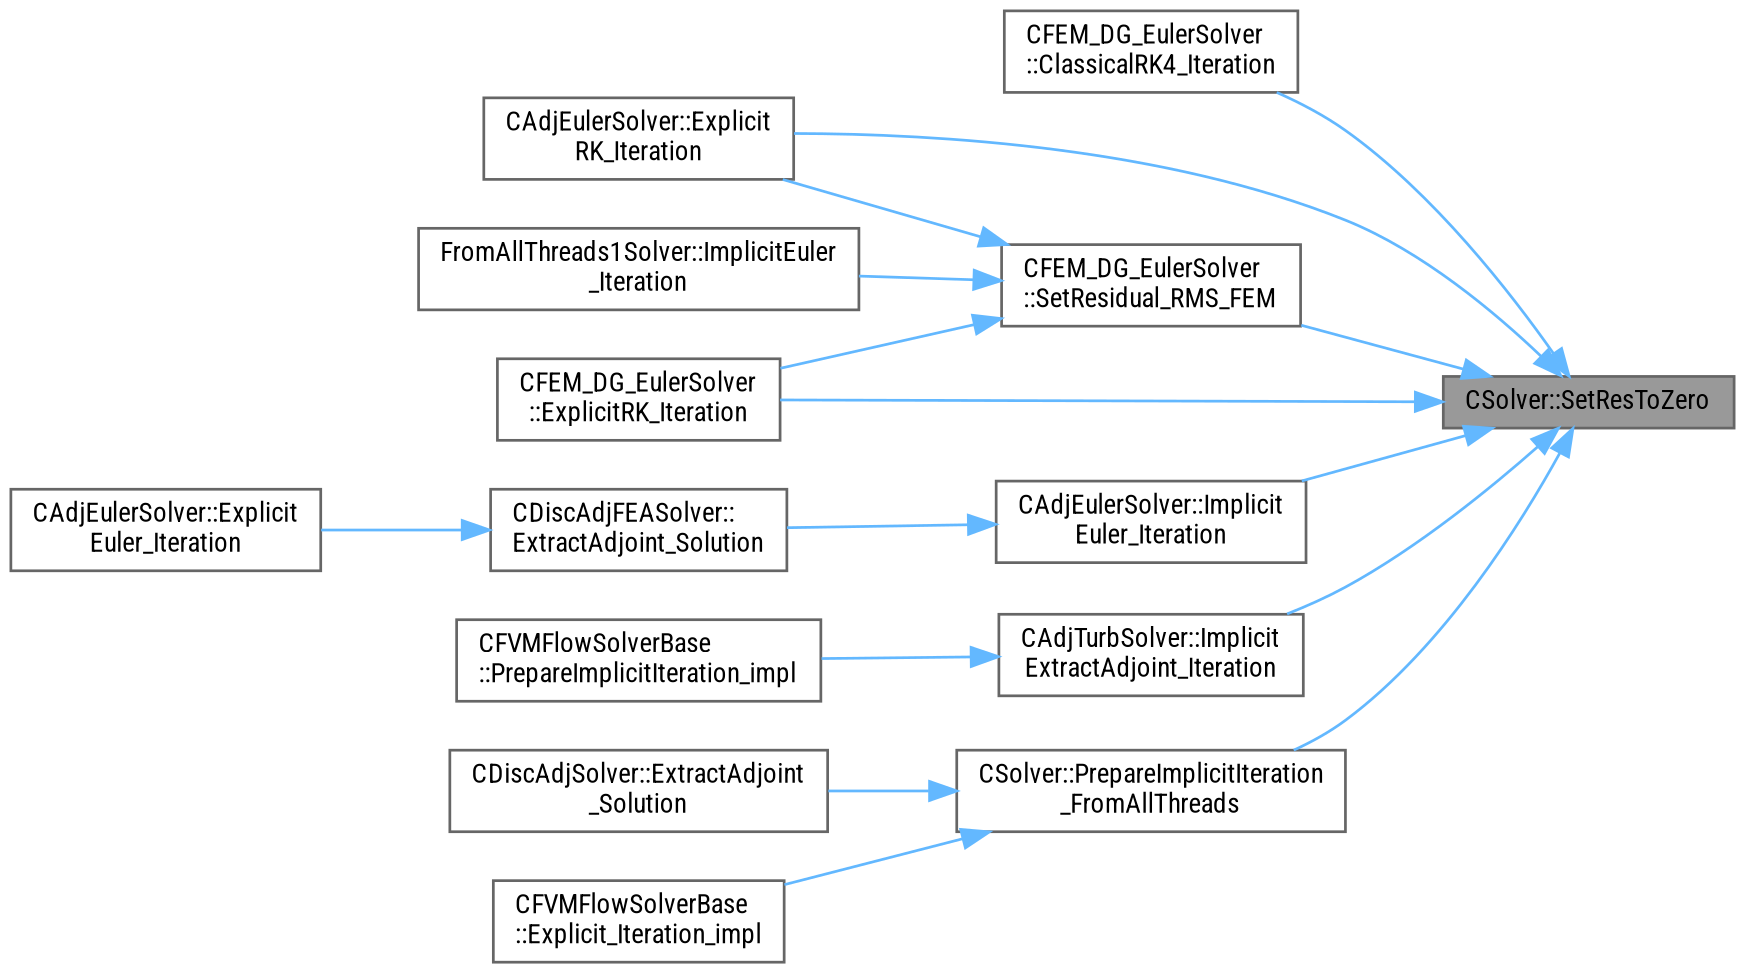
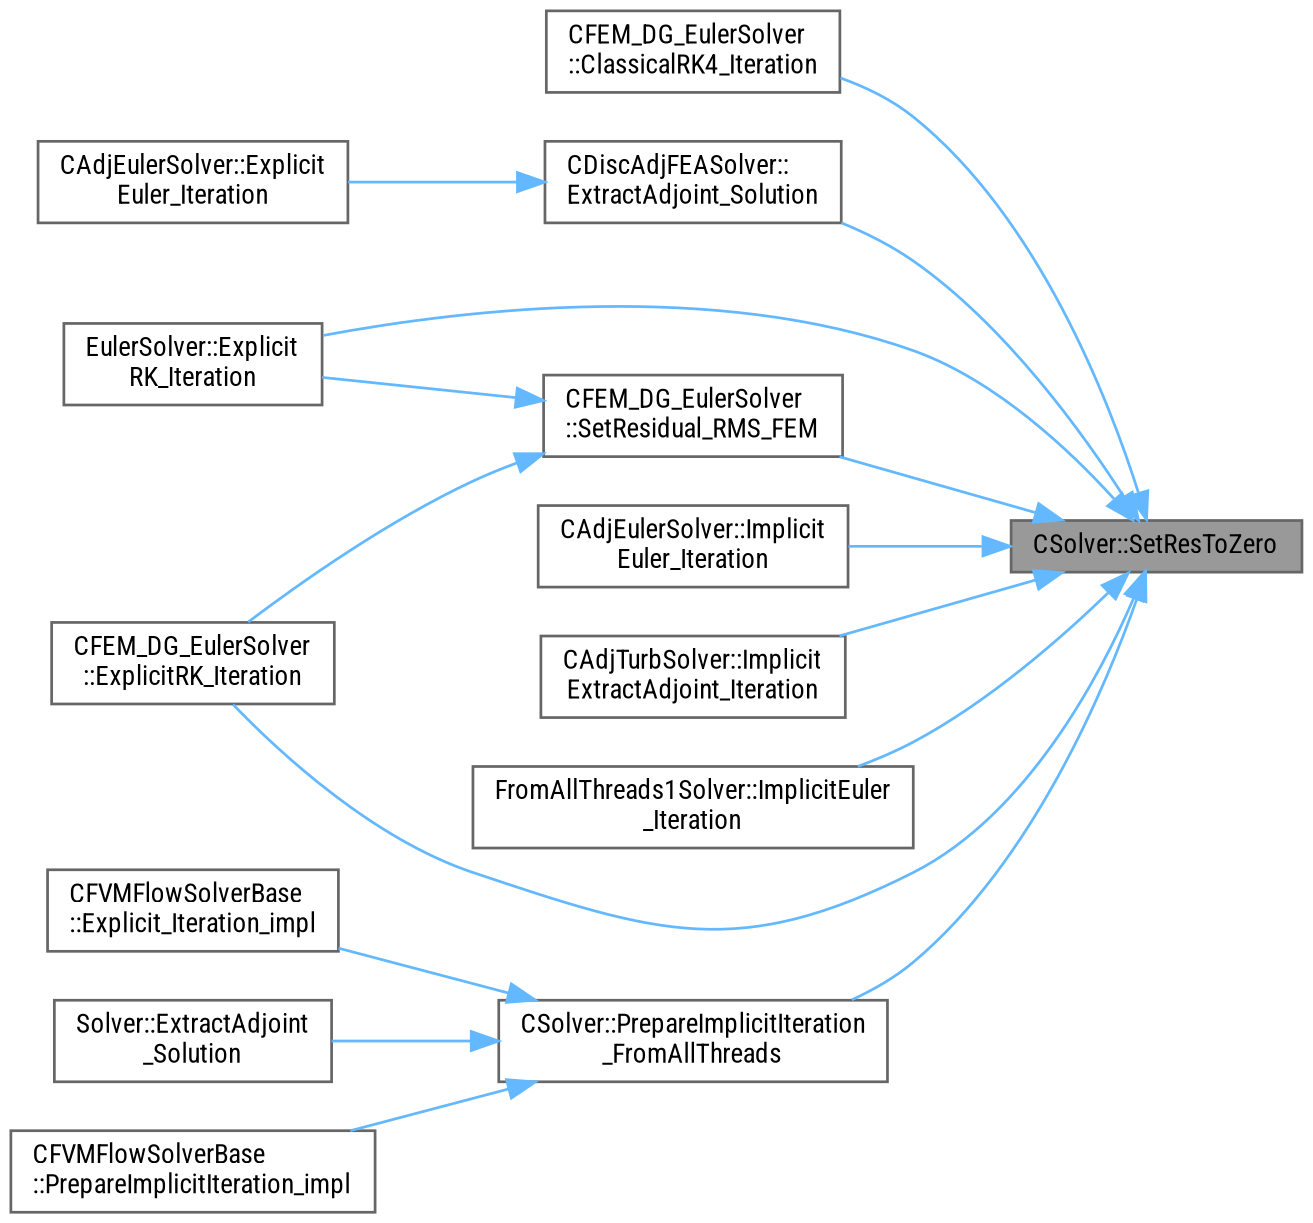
(639, 139) -> (193, 364)
(916, 278) -> (991, 692)
(877, 526) -> (1002, 339)
(896, 658) -> (429, 1110)
(639, 791) -> (193, 1041)
